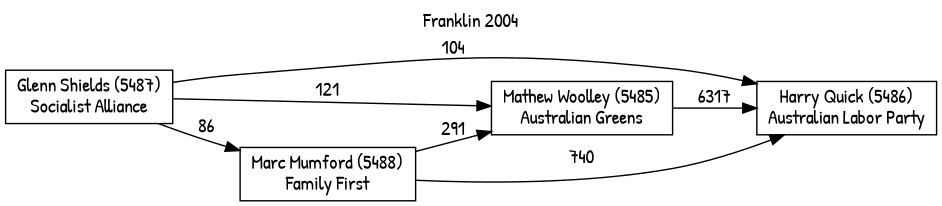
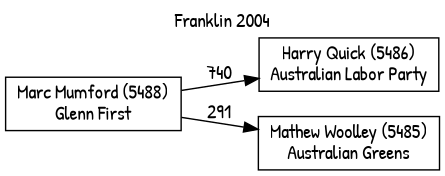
(89, 97) -> none
(708, 108) -> none
(328, 174) -> (93, 104)
